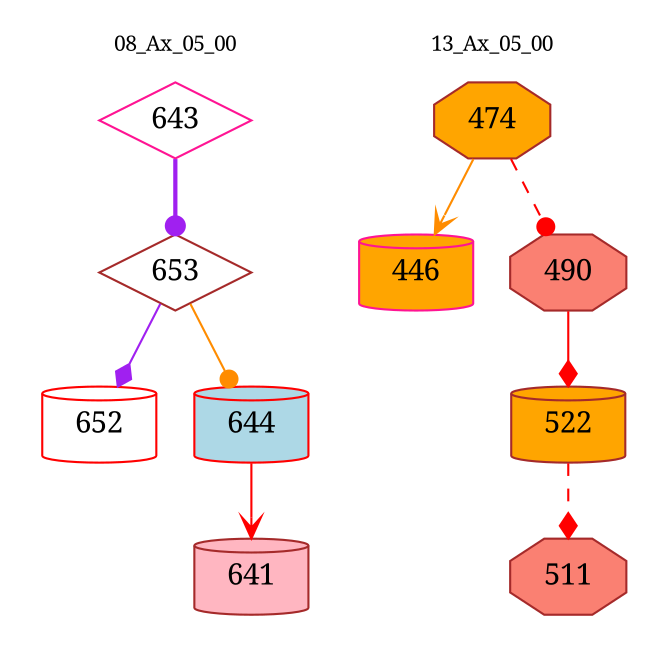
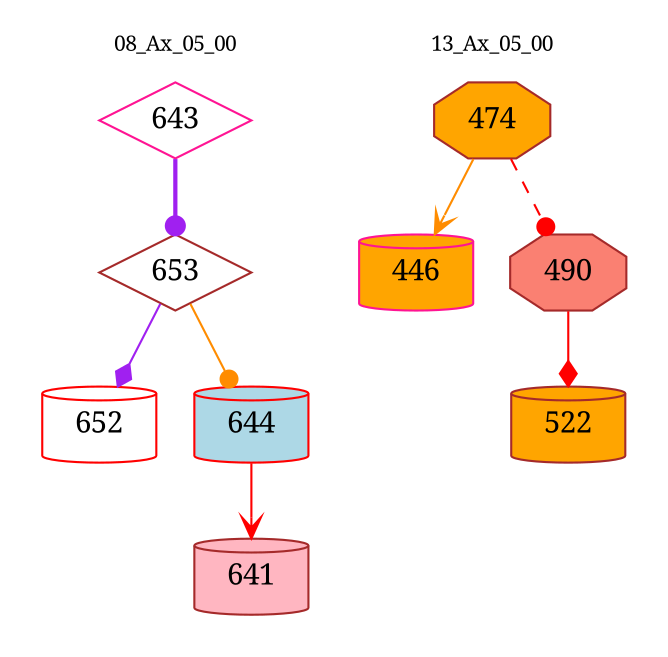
(568, 577) -> none
